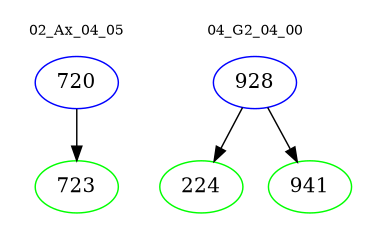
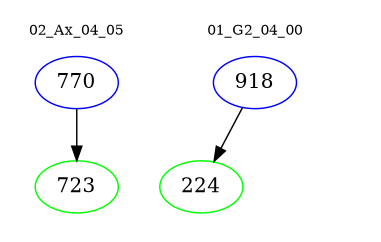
(256, 31) -> (256, 31)
(77, 83) -> (77, 83)
(255, 83) -> (255, 83)
(310, 187) -> none
